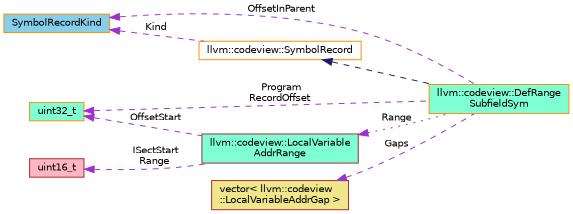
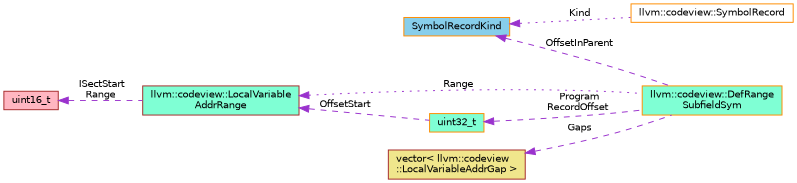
(162, 36) -> (575, 20)
(382, 73) -> none
(148, 127) -> (369, 115)
